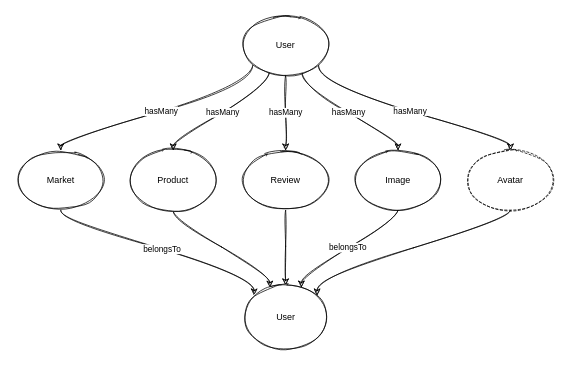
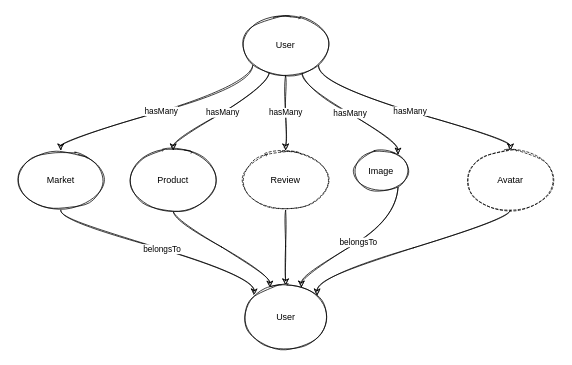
(285, 180) -> (285, 180)
(398, 180) -> (381, 171)
